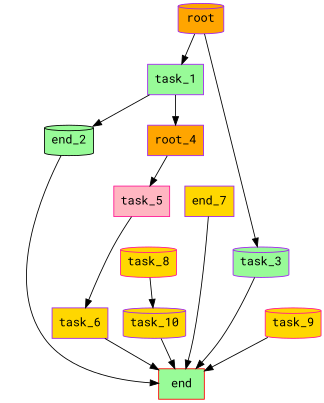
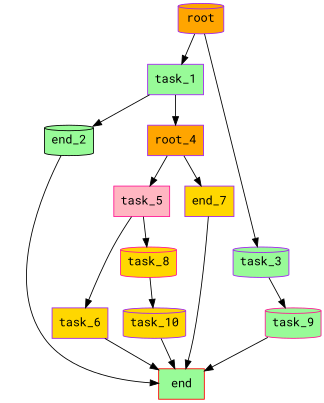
none -> (190, 167)
none -> (145, 228)
(232, 322) -> (275, 289)
(293, 323) -> (293, 323)
